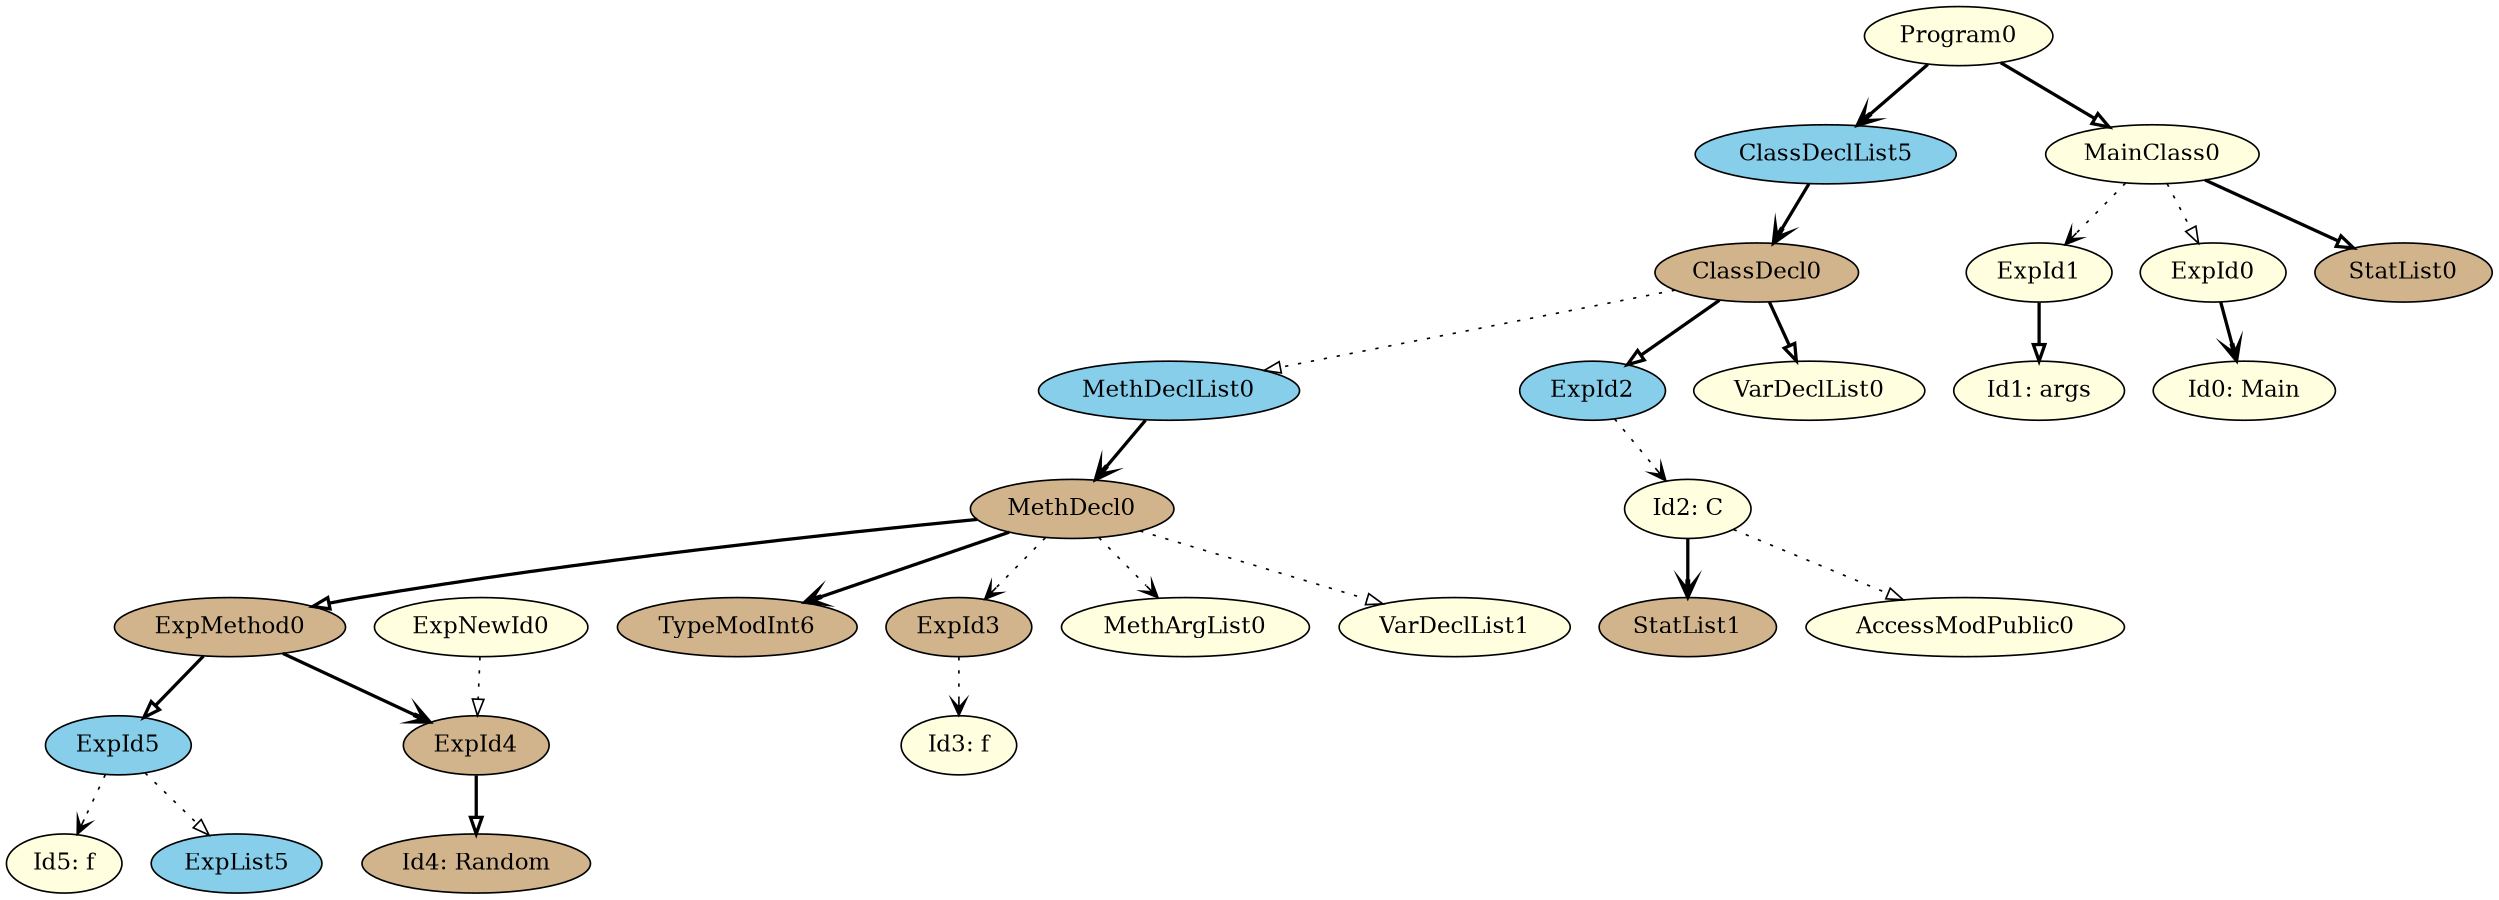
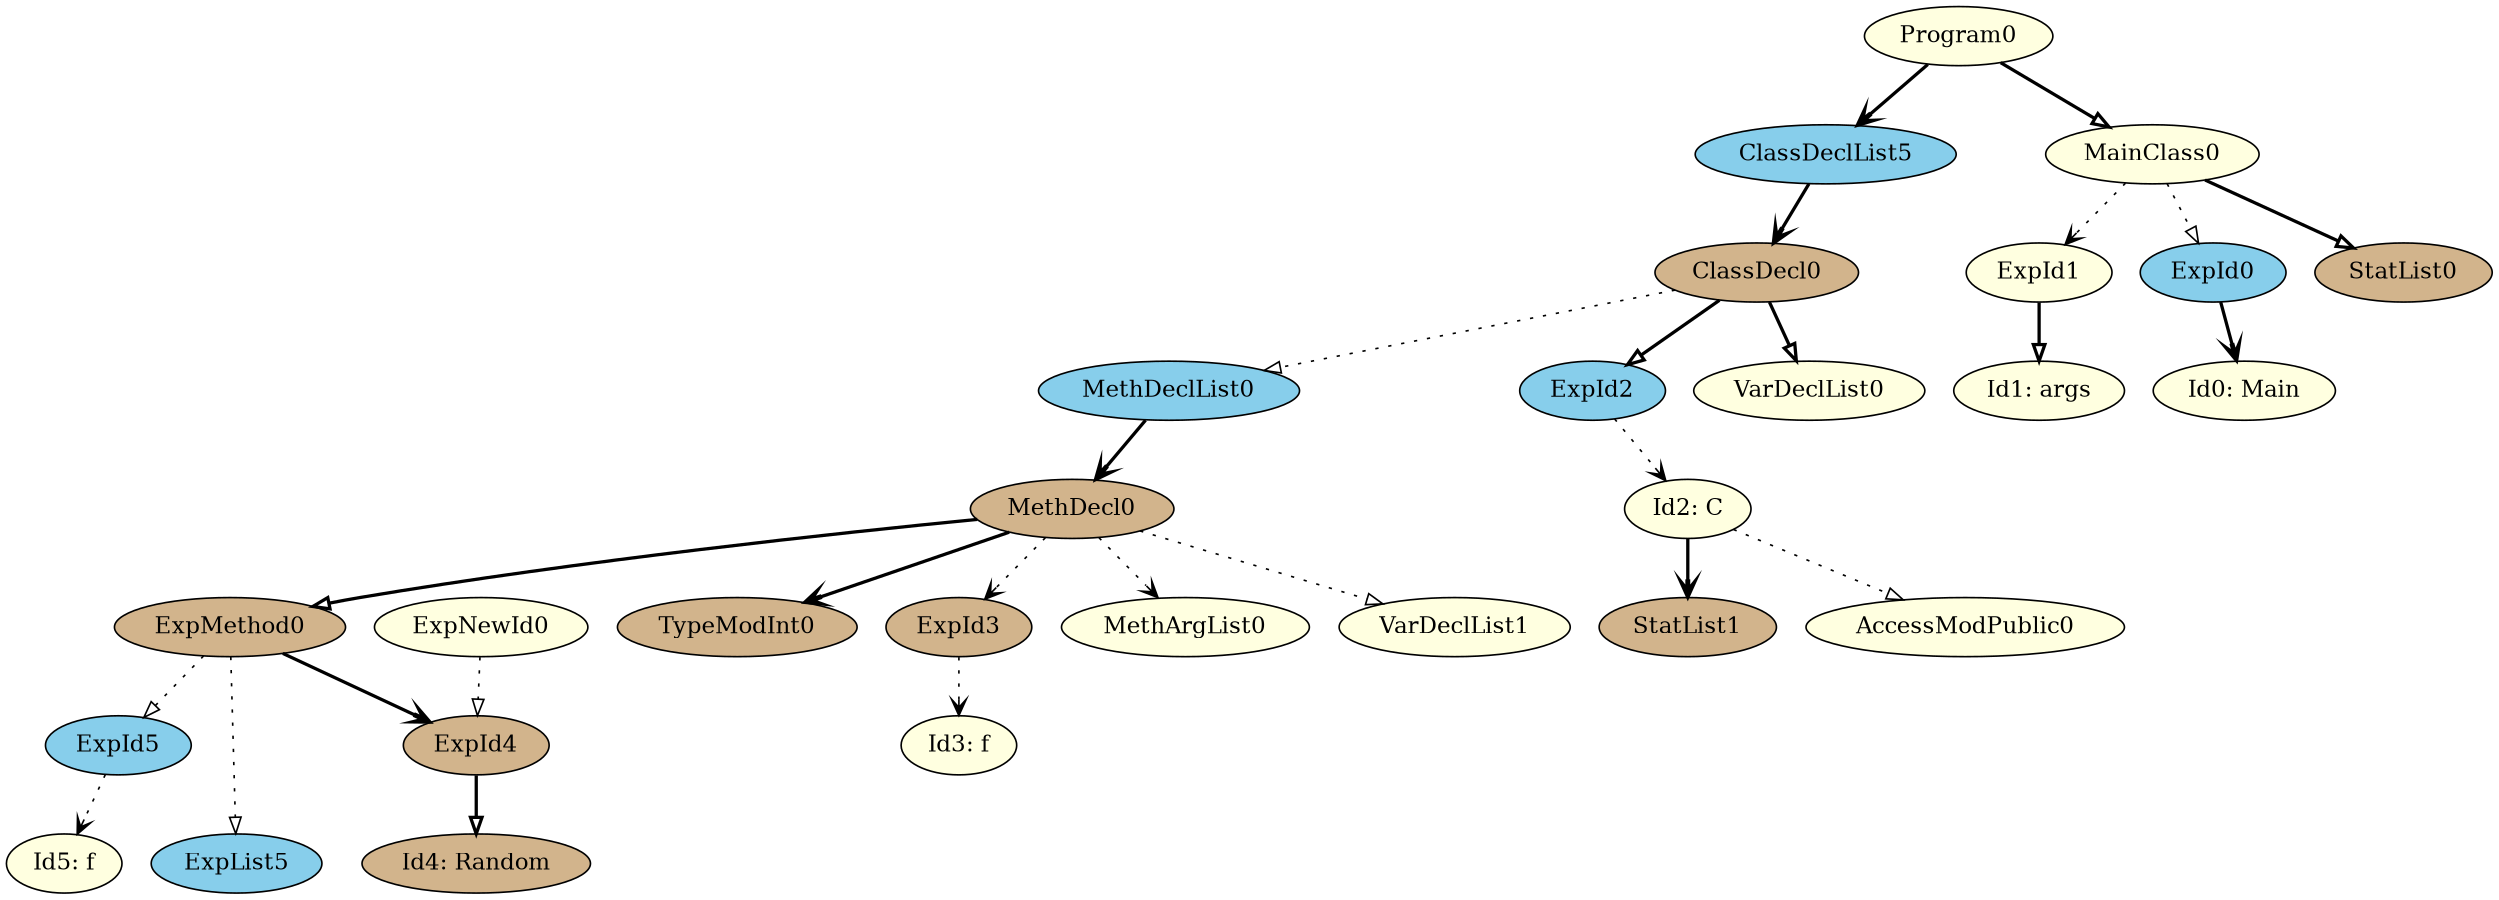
(2213, 273) -> (2213, 273)
(737, 627) -> (737, 627)
(179, 681) -> (179, 681)
(171, 798) -> (233, 737)
